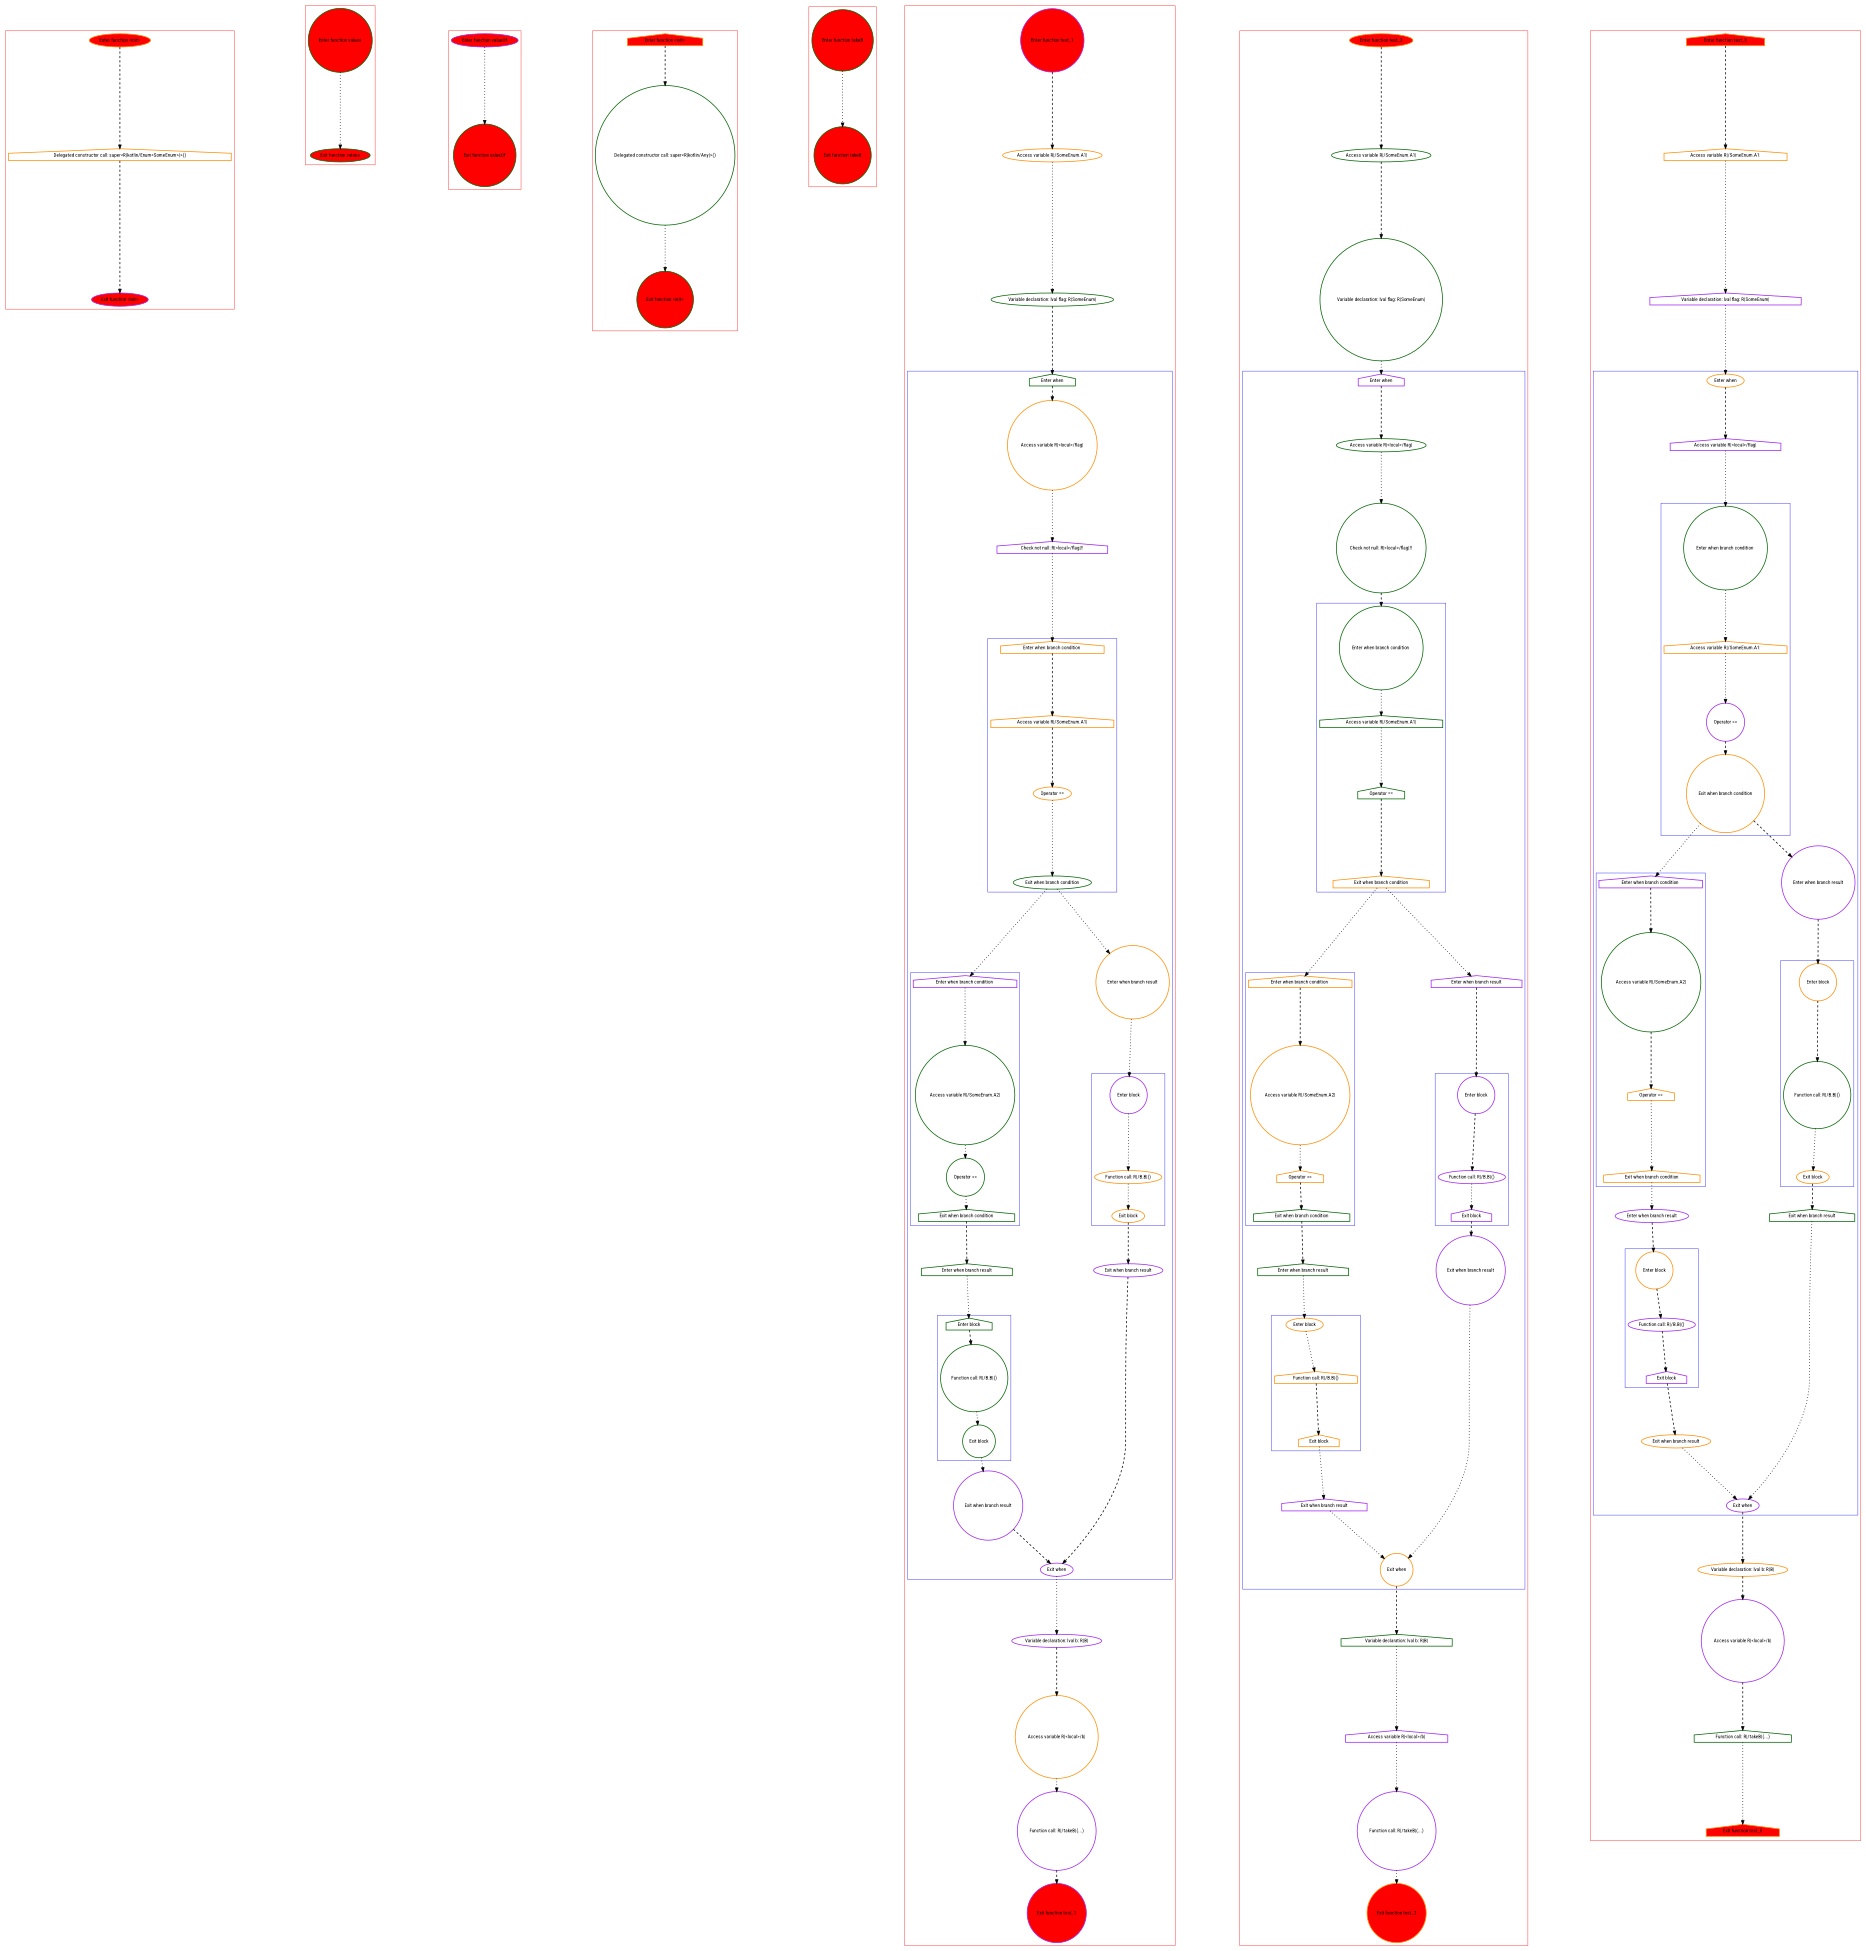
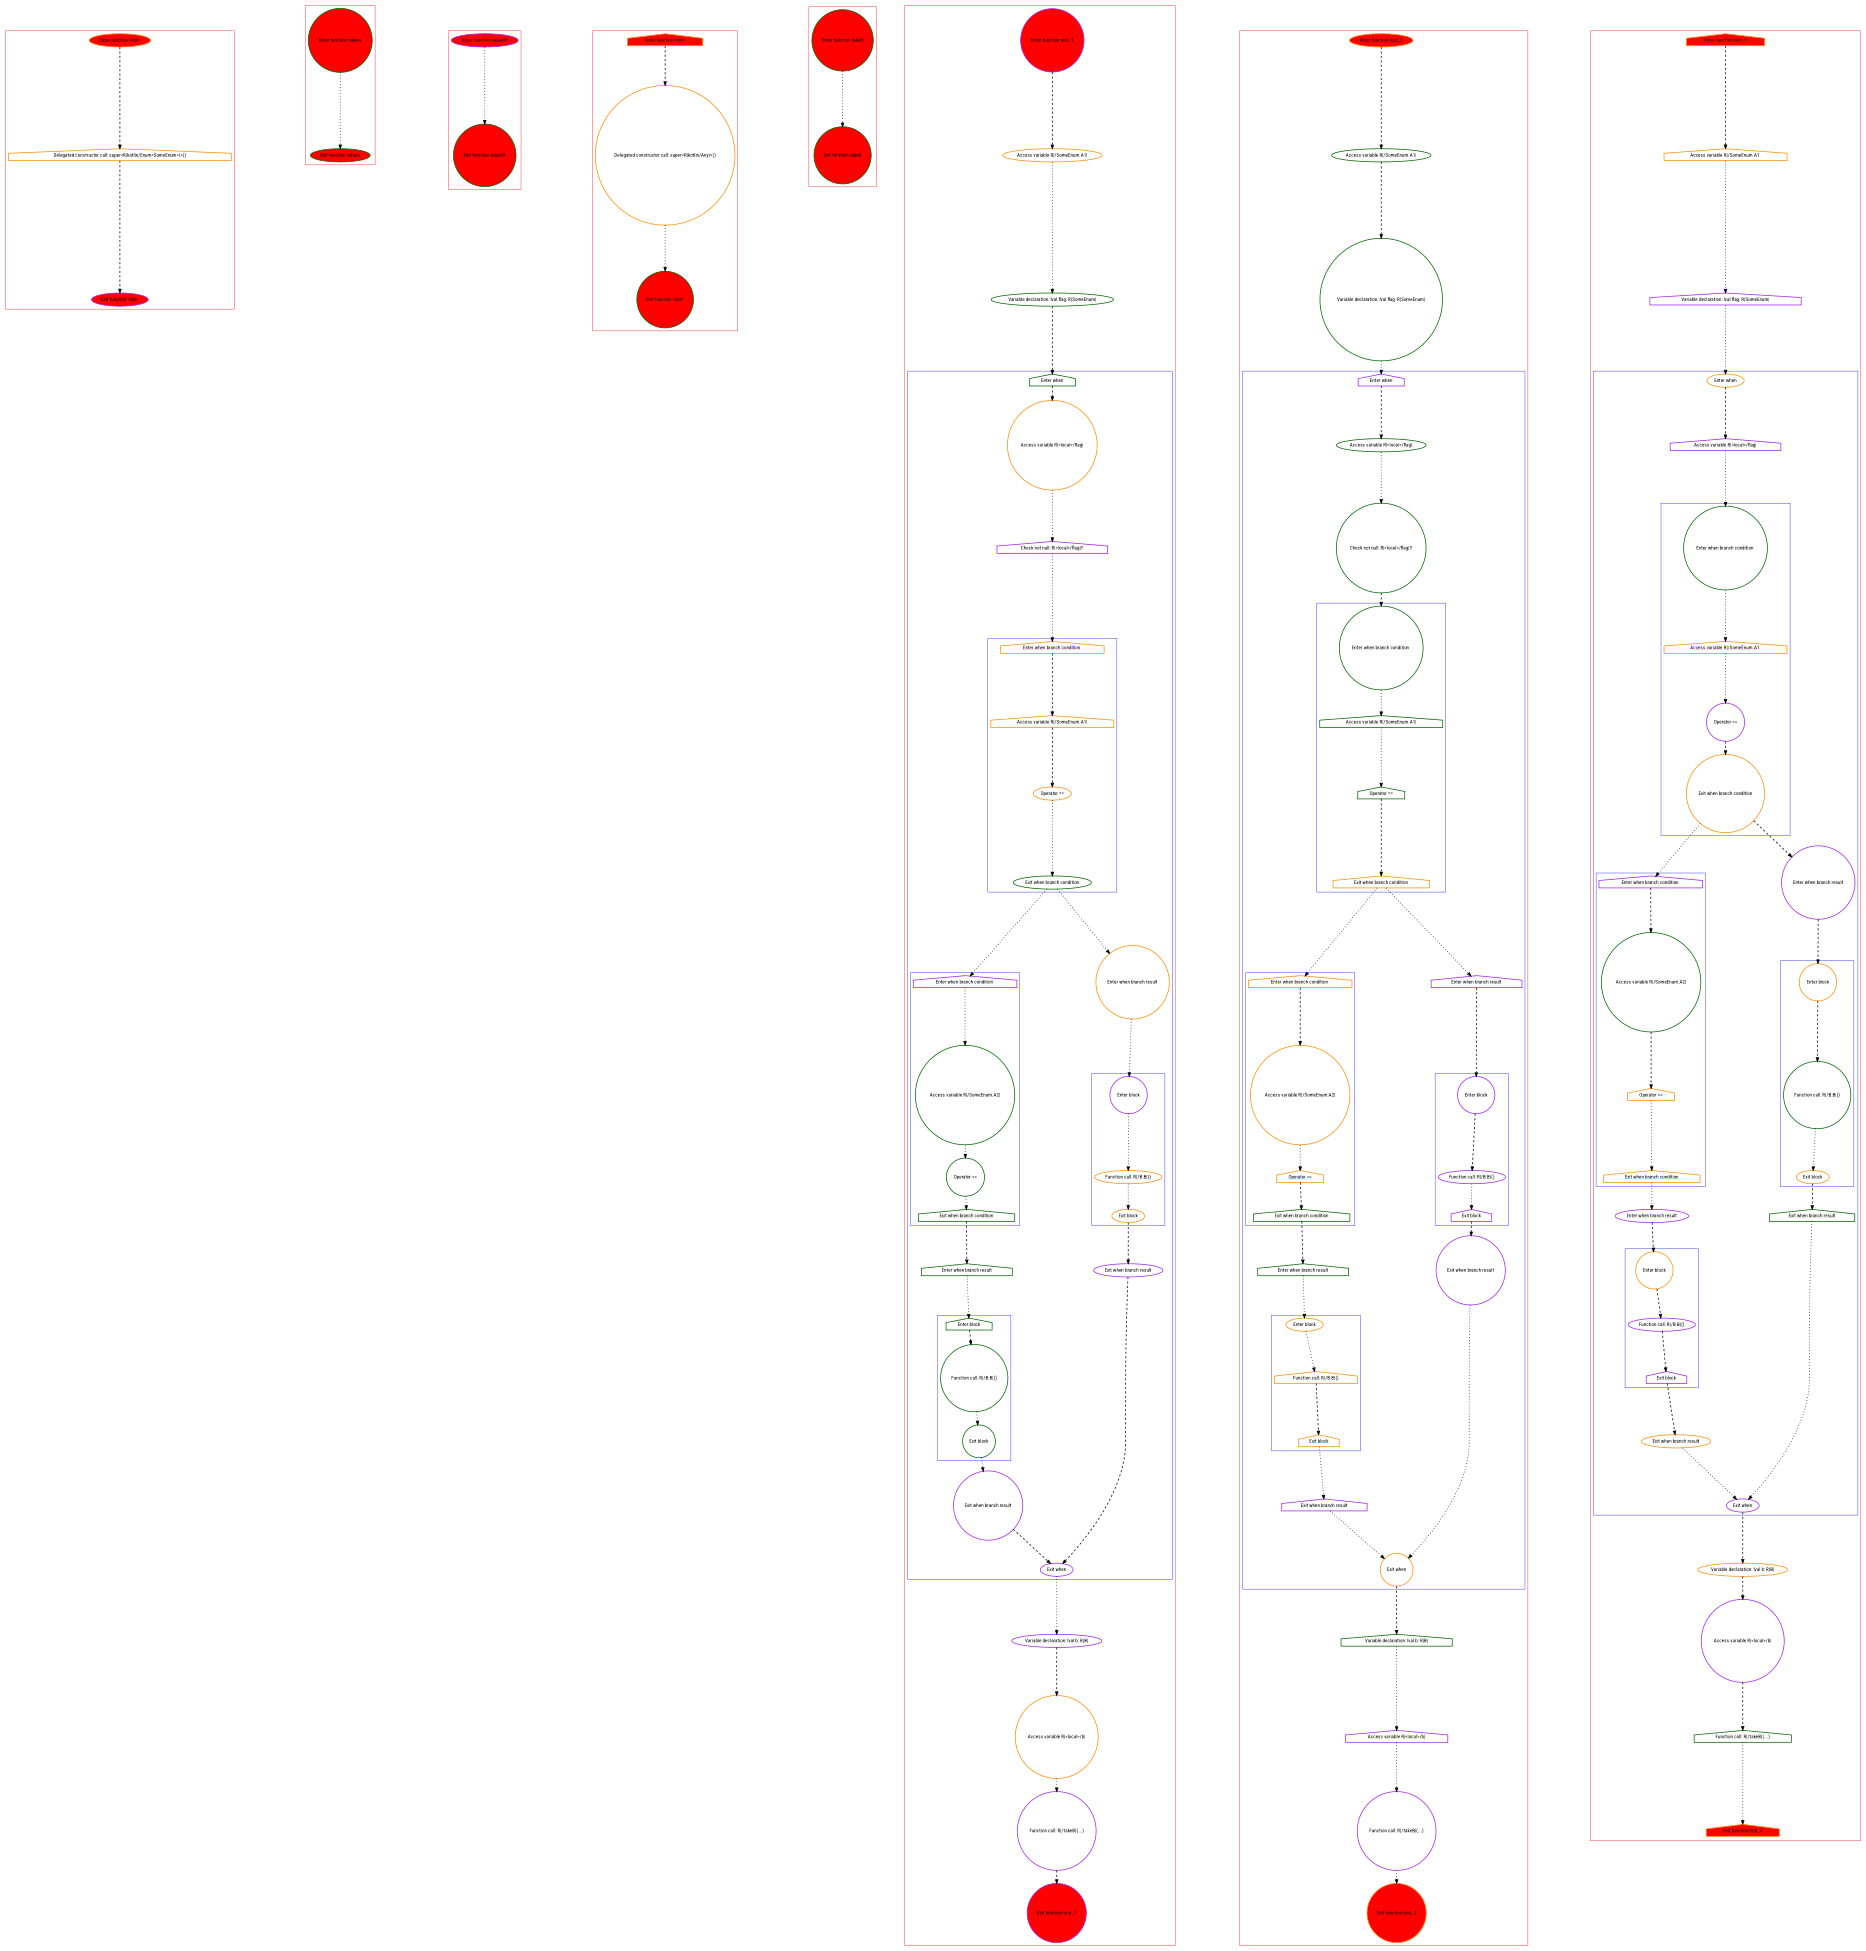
(665, 155) -> (665, 155)
